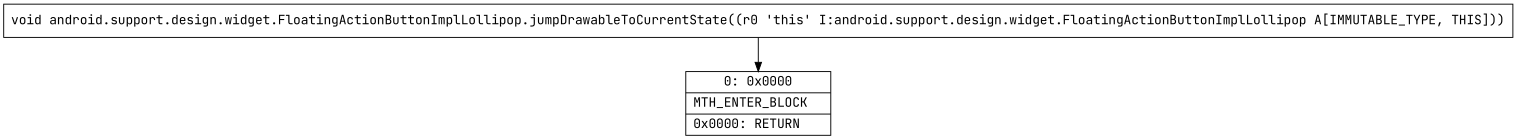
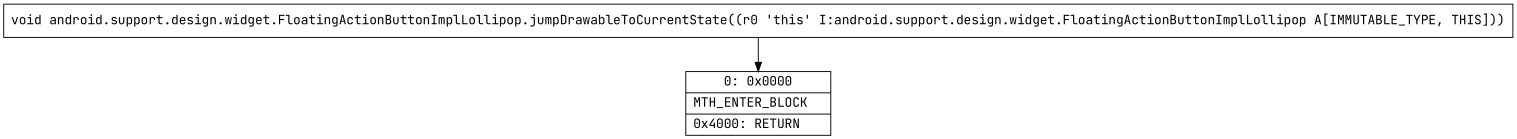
(758, 124) -> (758, 124)
